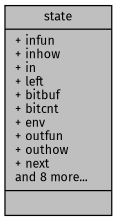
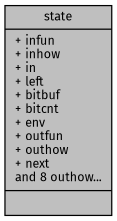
(52, 178) -> (58, 178)
